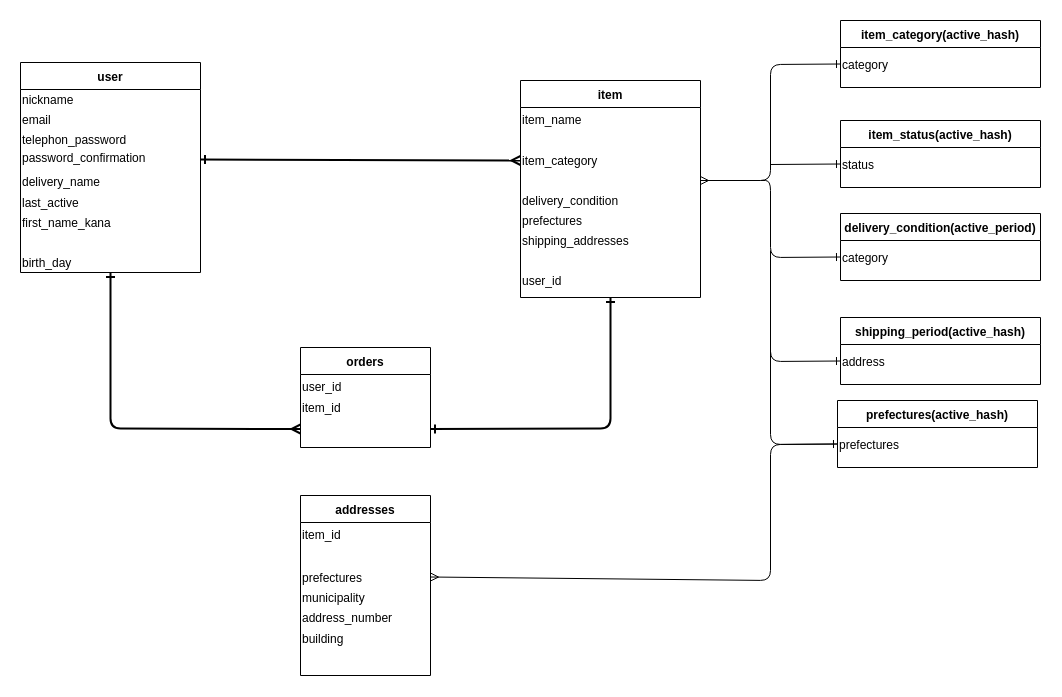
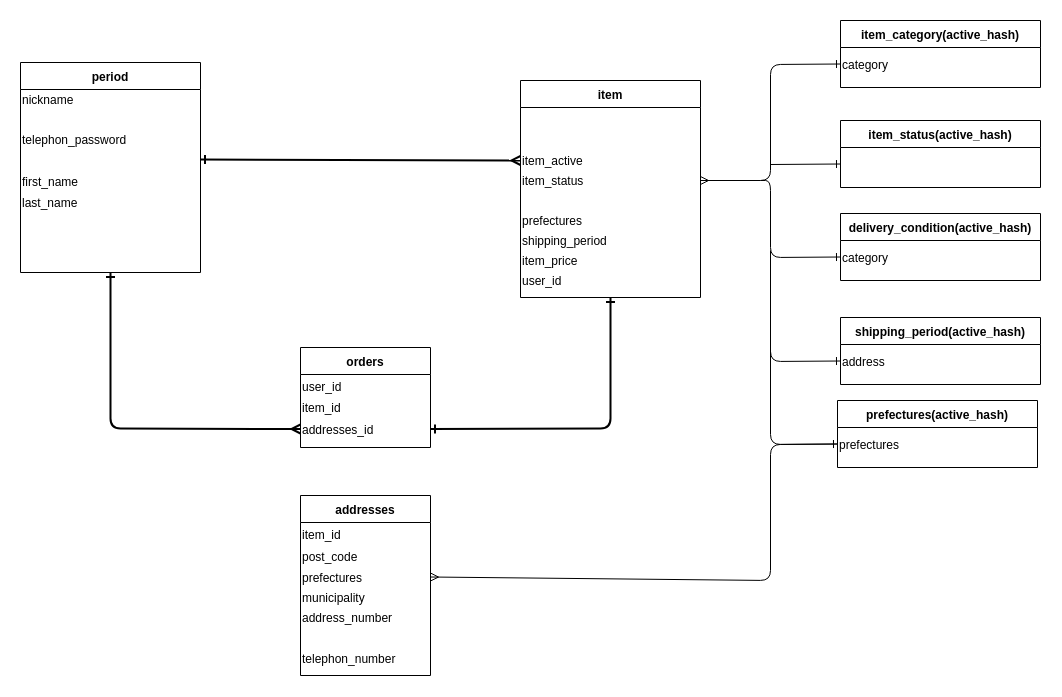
(110, 77) -> (110, 77)
(611, 119) -> none
(111, 120) -> none
(111, 160) -> none
(564, 161) -> (556, 161)
(941, 164) -> none
none -> (611, 181)
(63, 182) -> (54, 182)
(611, 201) -> none
(56, 203) -> (51, 203)
(111, 223) -> none
(940, 228) -> (940, 228)
(579, 241) -> (568, 241)
none -> (611, 261)
(111, 263) -> none
none -> (366, 429)
none -> (366, 556)
(366, 638) -> none
none -> (366, 659)
